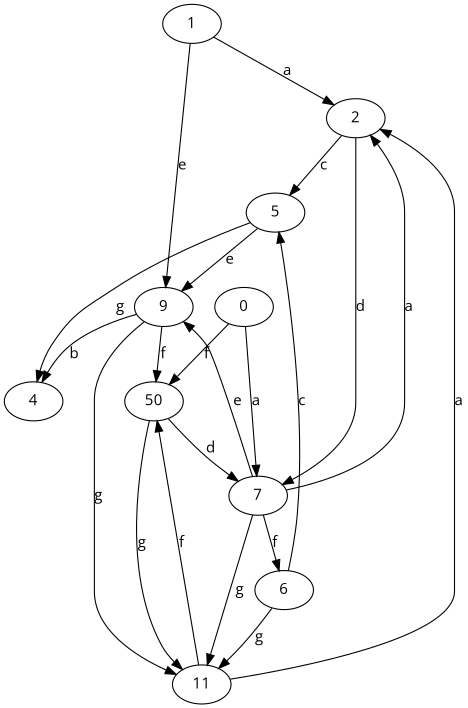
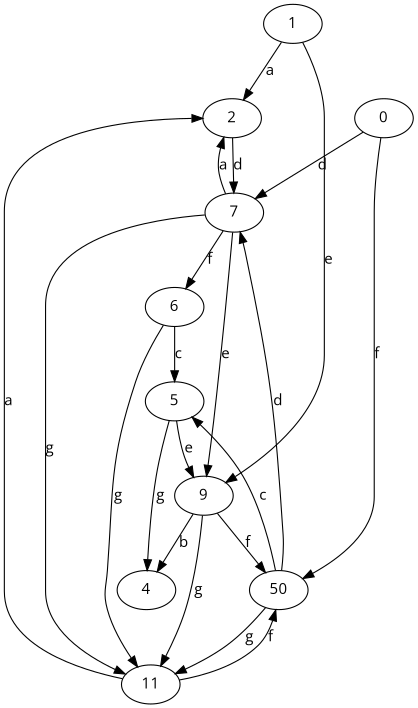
(319, 161) -> (250, 491)
(256, 401) -> (323, 165)
